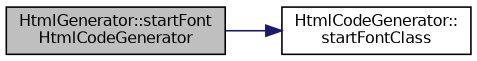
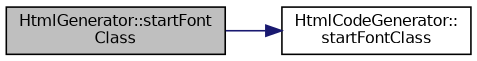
(116, 31) -> (116, 31)
